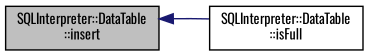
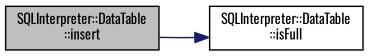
(191, 19) -> (177, 38)
